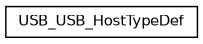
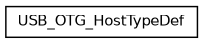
(102, 22) -> (102, 22)
